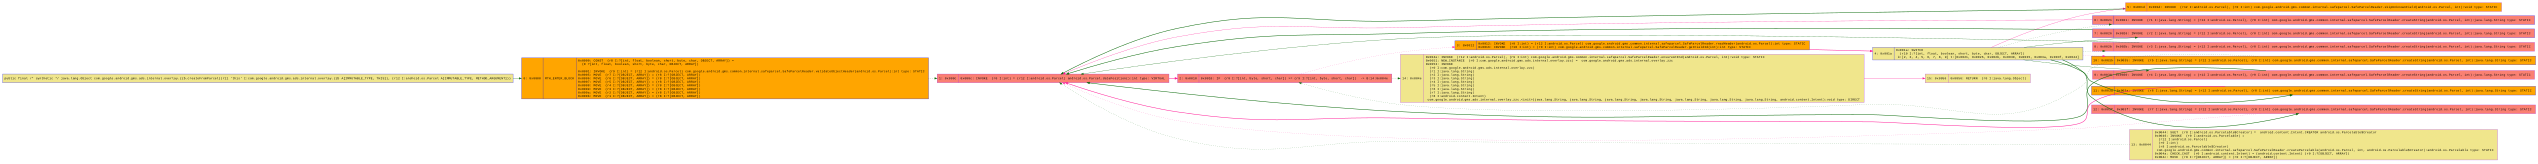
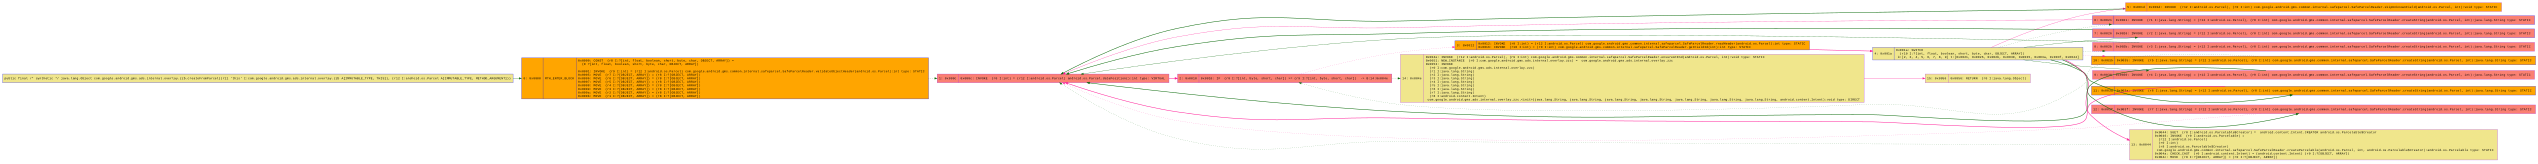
none -> (2086, 105)
